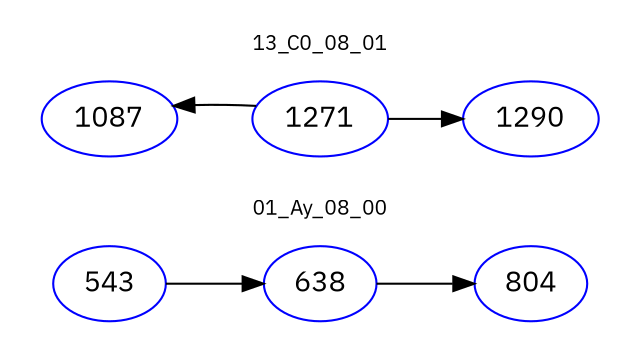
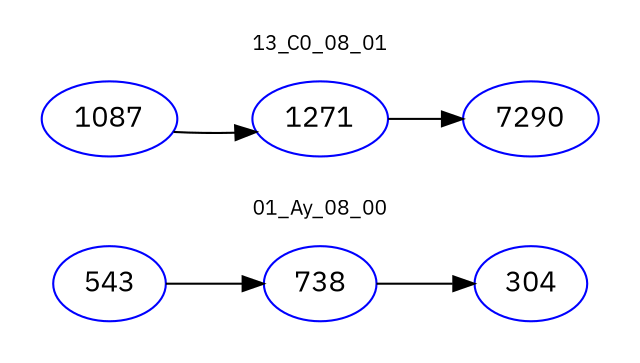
(225, 105) -> (204, 133)
(531, 119) -> (531, 119)
(320, 284) -> (320, 284)
(531, 284) -> (531, 284)
